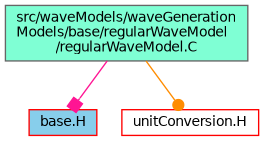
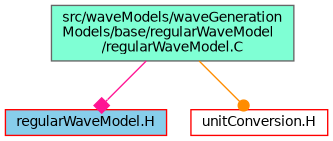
(63, 123) -> (86, 123)
